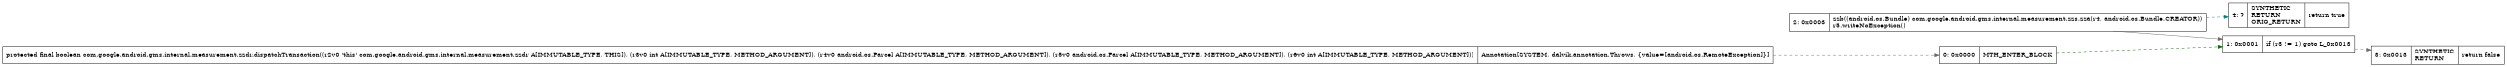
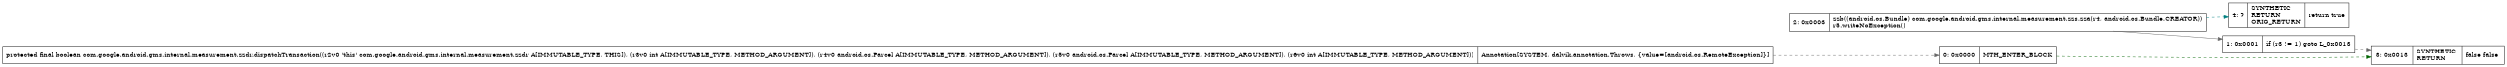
(2137, 50) -> (2212, 57)
(2481, 55) -> (2482, 55)
